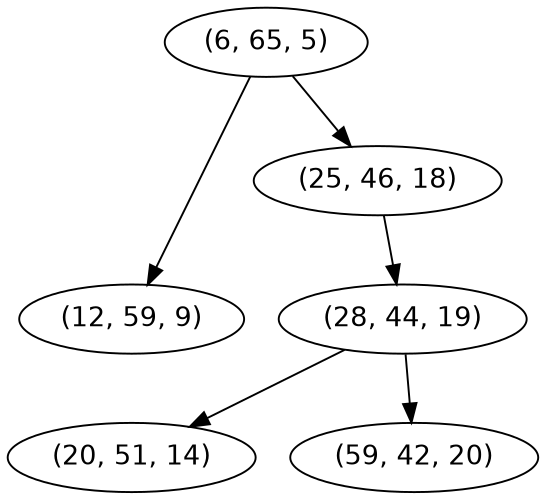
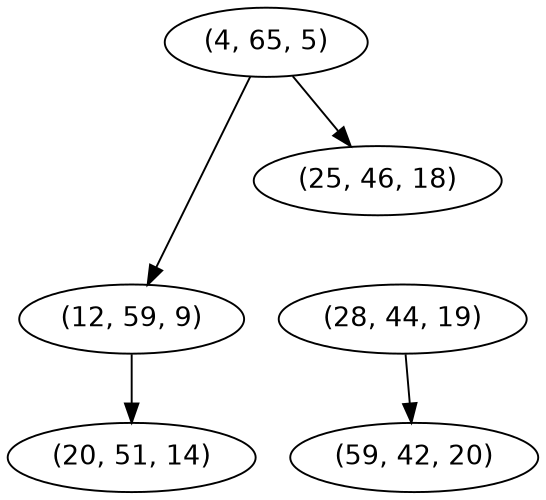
(266, 42) -> (266, 42)
(388, 240) -> none
(276, 384) -> (132, 379)
